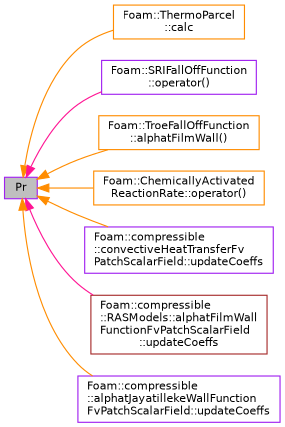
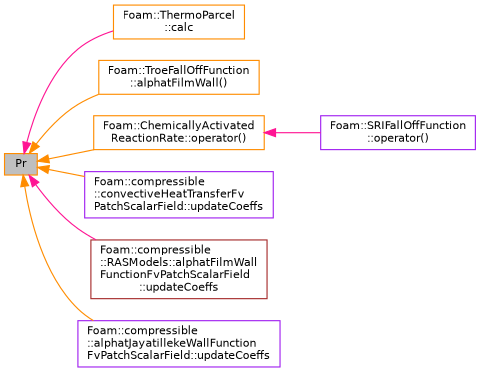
(51, 85) -> (56, 75)
(59, 122) -> (298, 133)
(21, 188) -> (21, 164)
